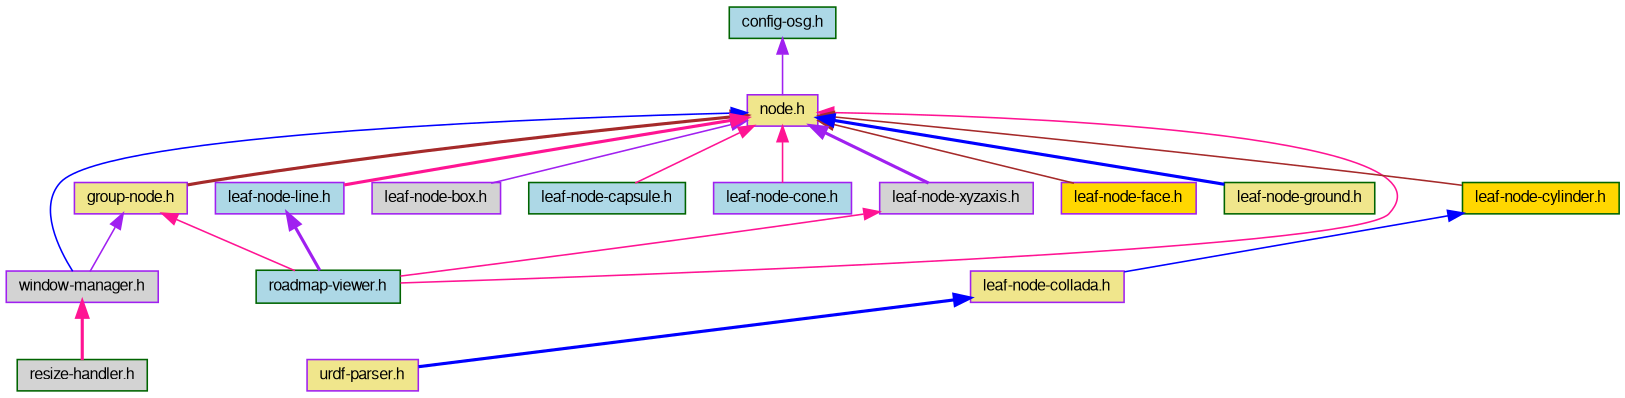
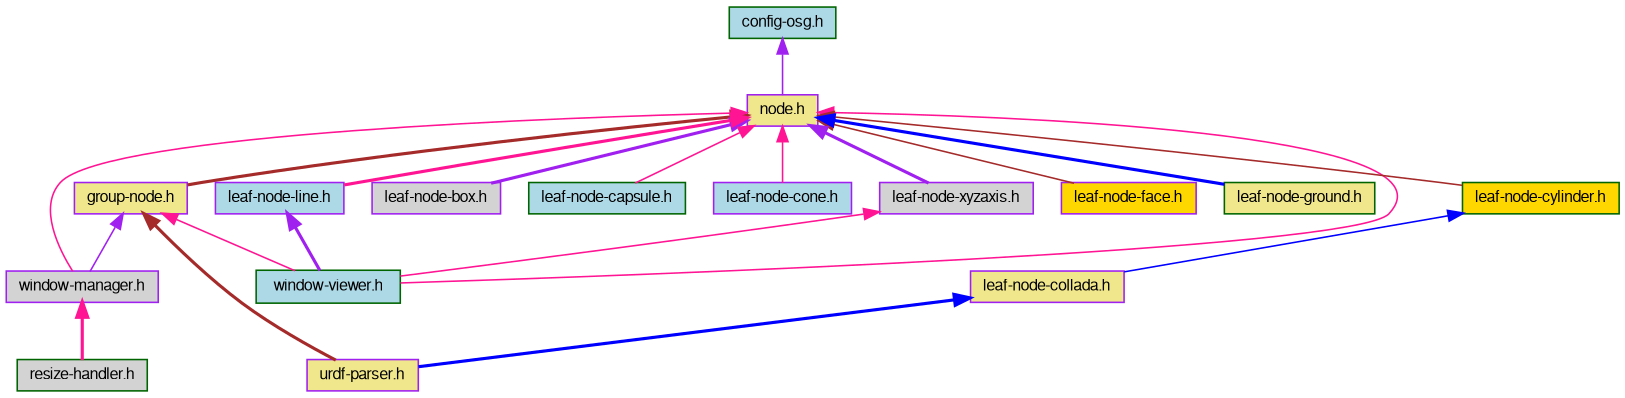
(345, 131) -> (345, 131)
(611, 154) -> (611, 154)
(328, 287) -> (328, 287)
none -> (239, 301)
